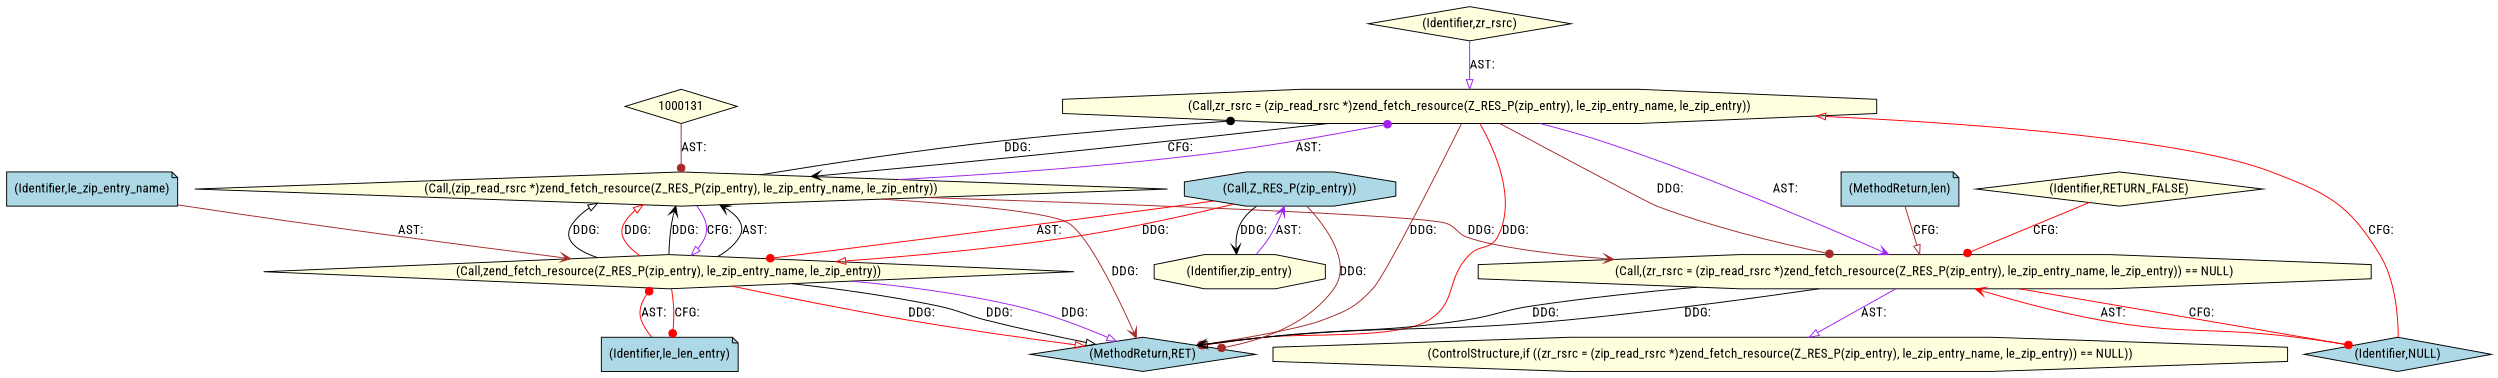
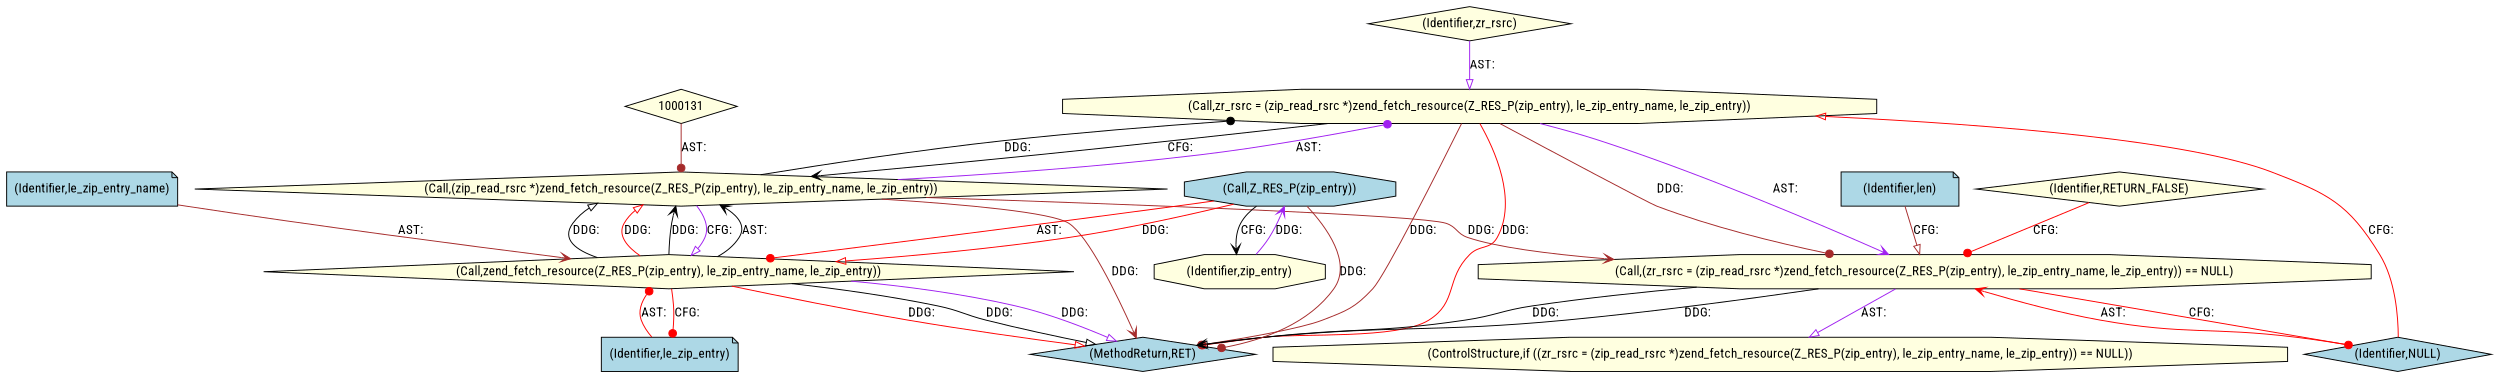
(1900, 189) -> (1900, 189)
(1255, 230) -> (1255, 230)
(1290, 230) -> (1290, 230)
(670, 354) -> (670, 354)
